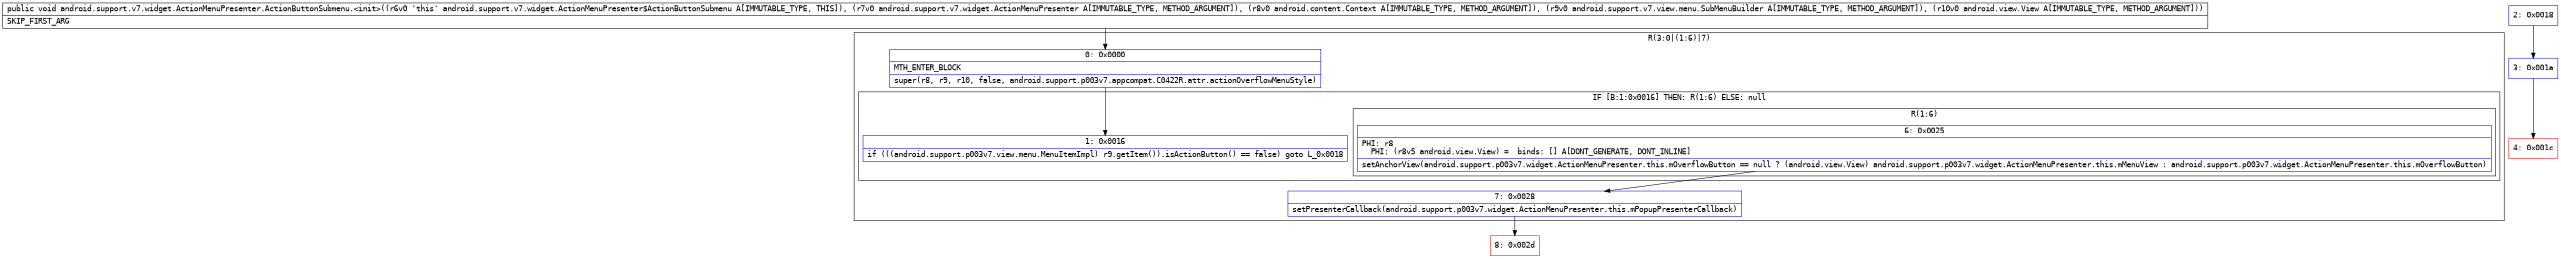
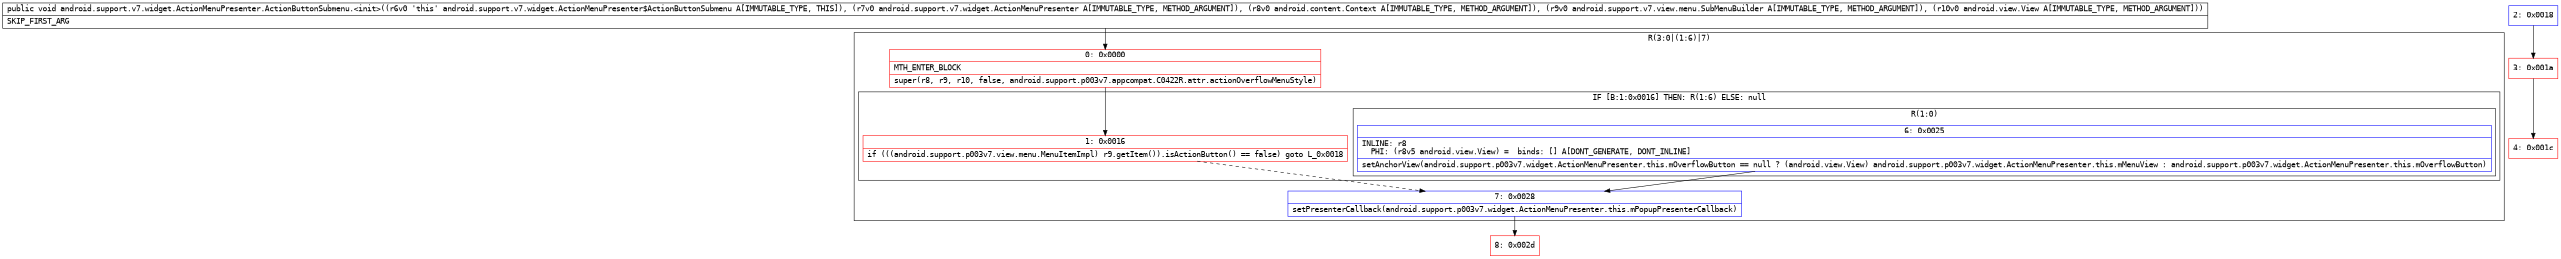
(1105, 68) -> (1105, 68)
(2533, 68) -> (2533, 68)
(1924, 115) -> (1924, 115)
(1380, 144) -> (1386, 144)
(1105, 148) -> (1105, 148)
none -> (1308, 176)
